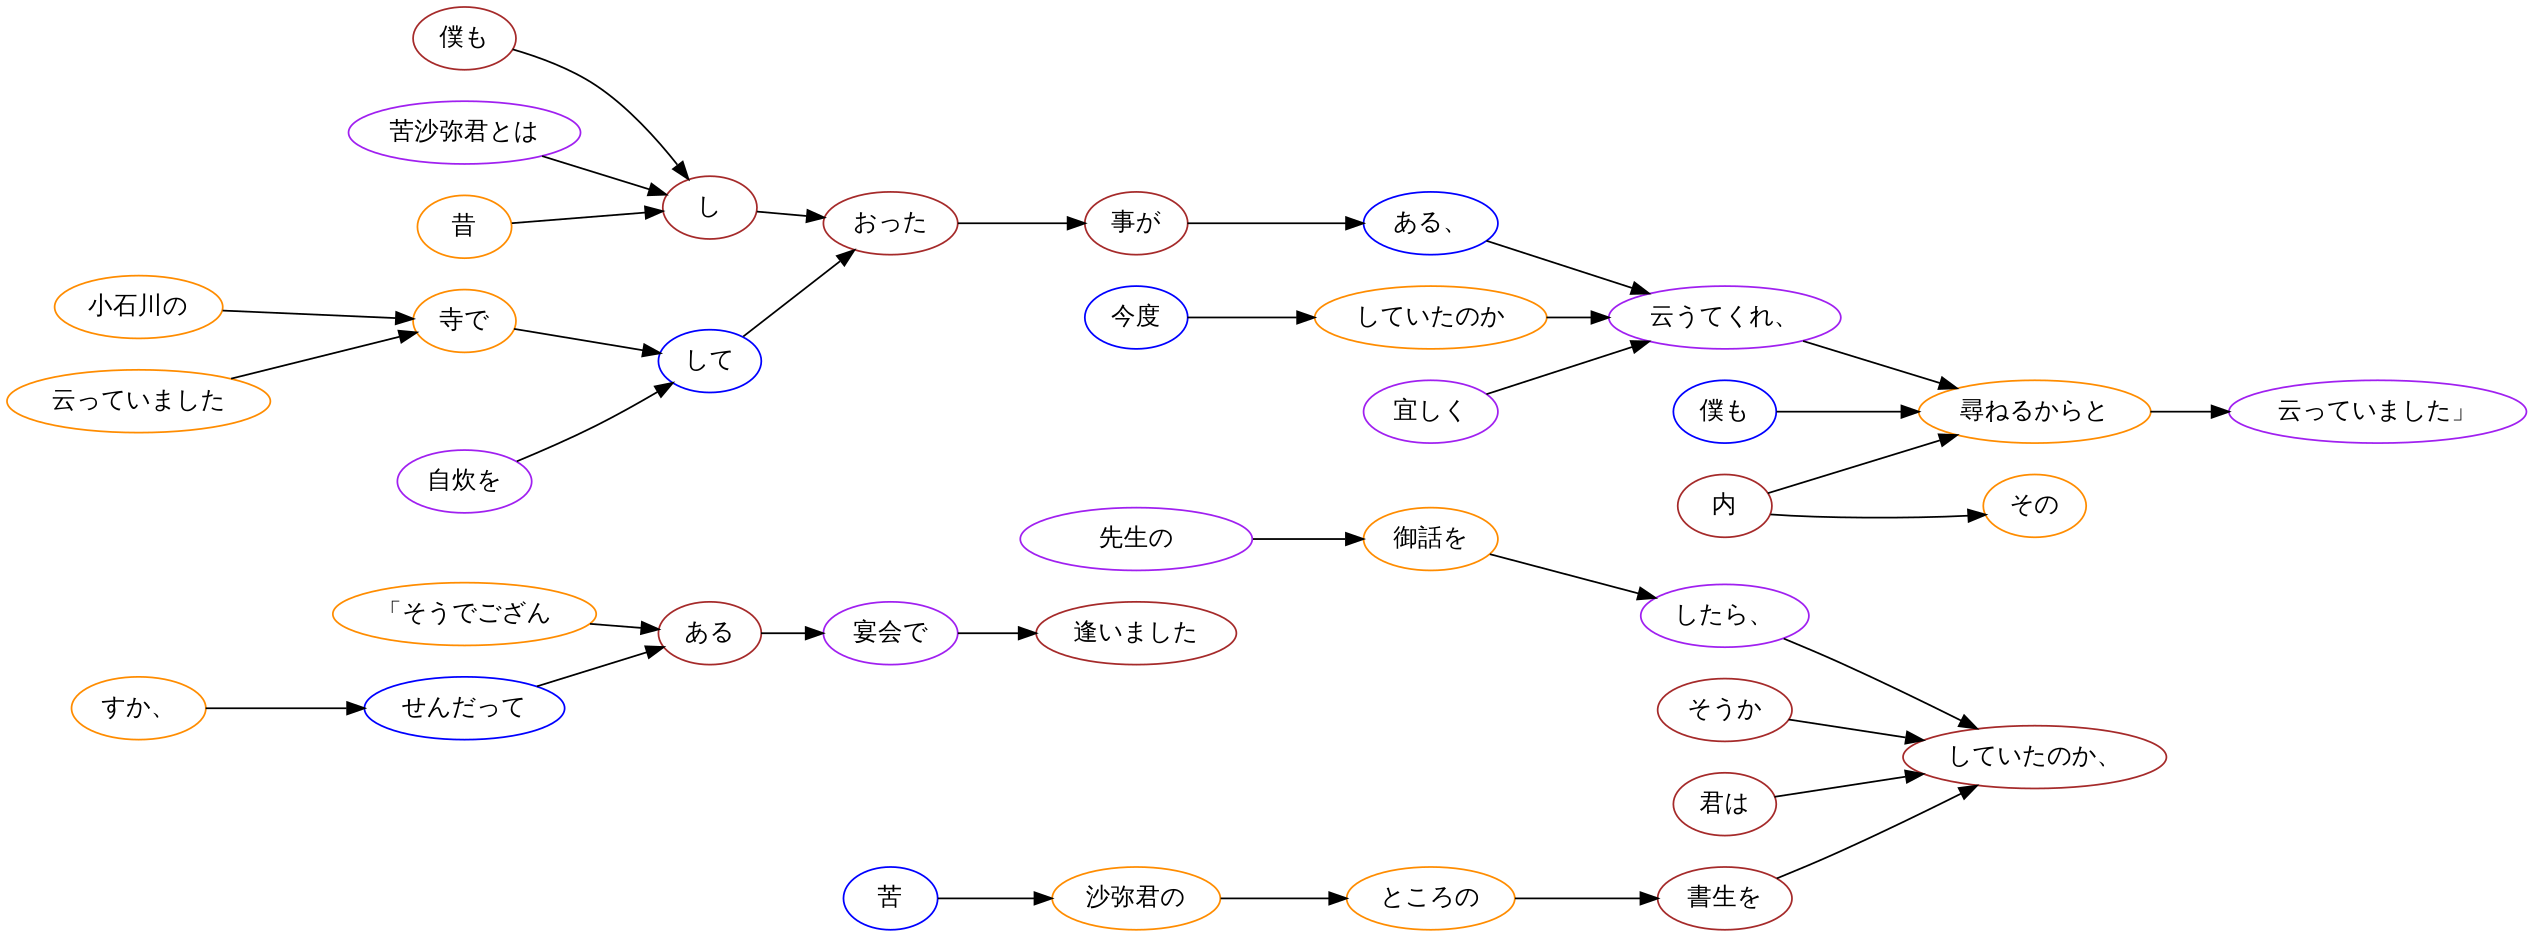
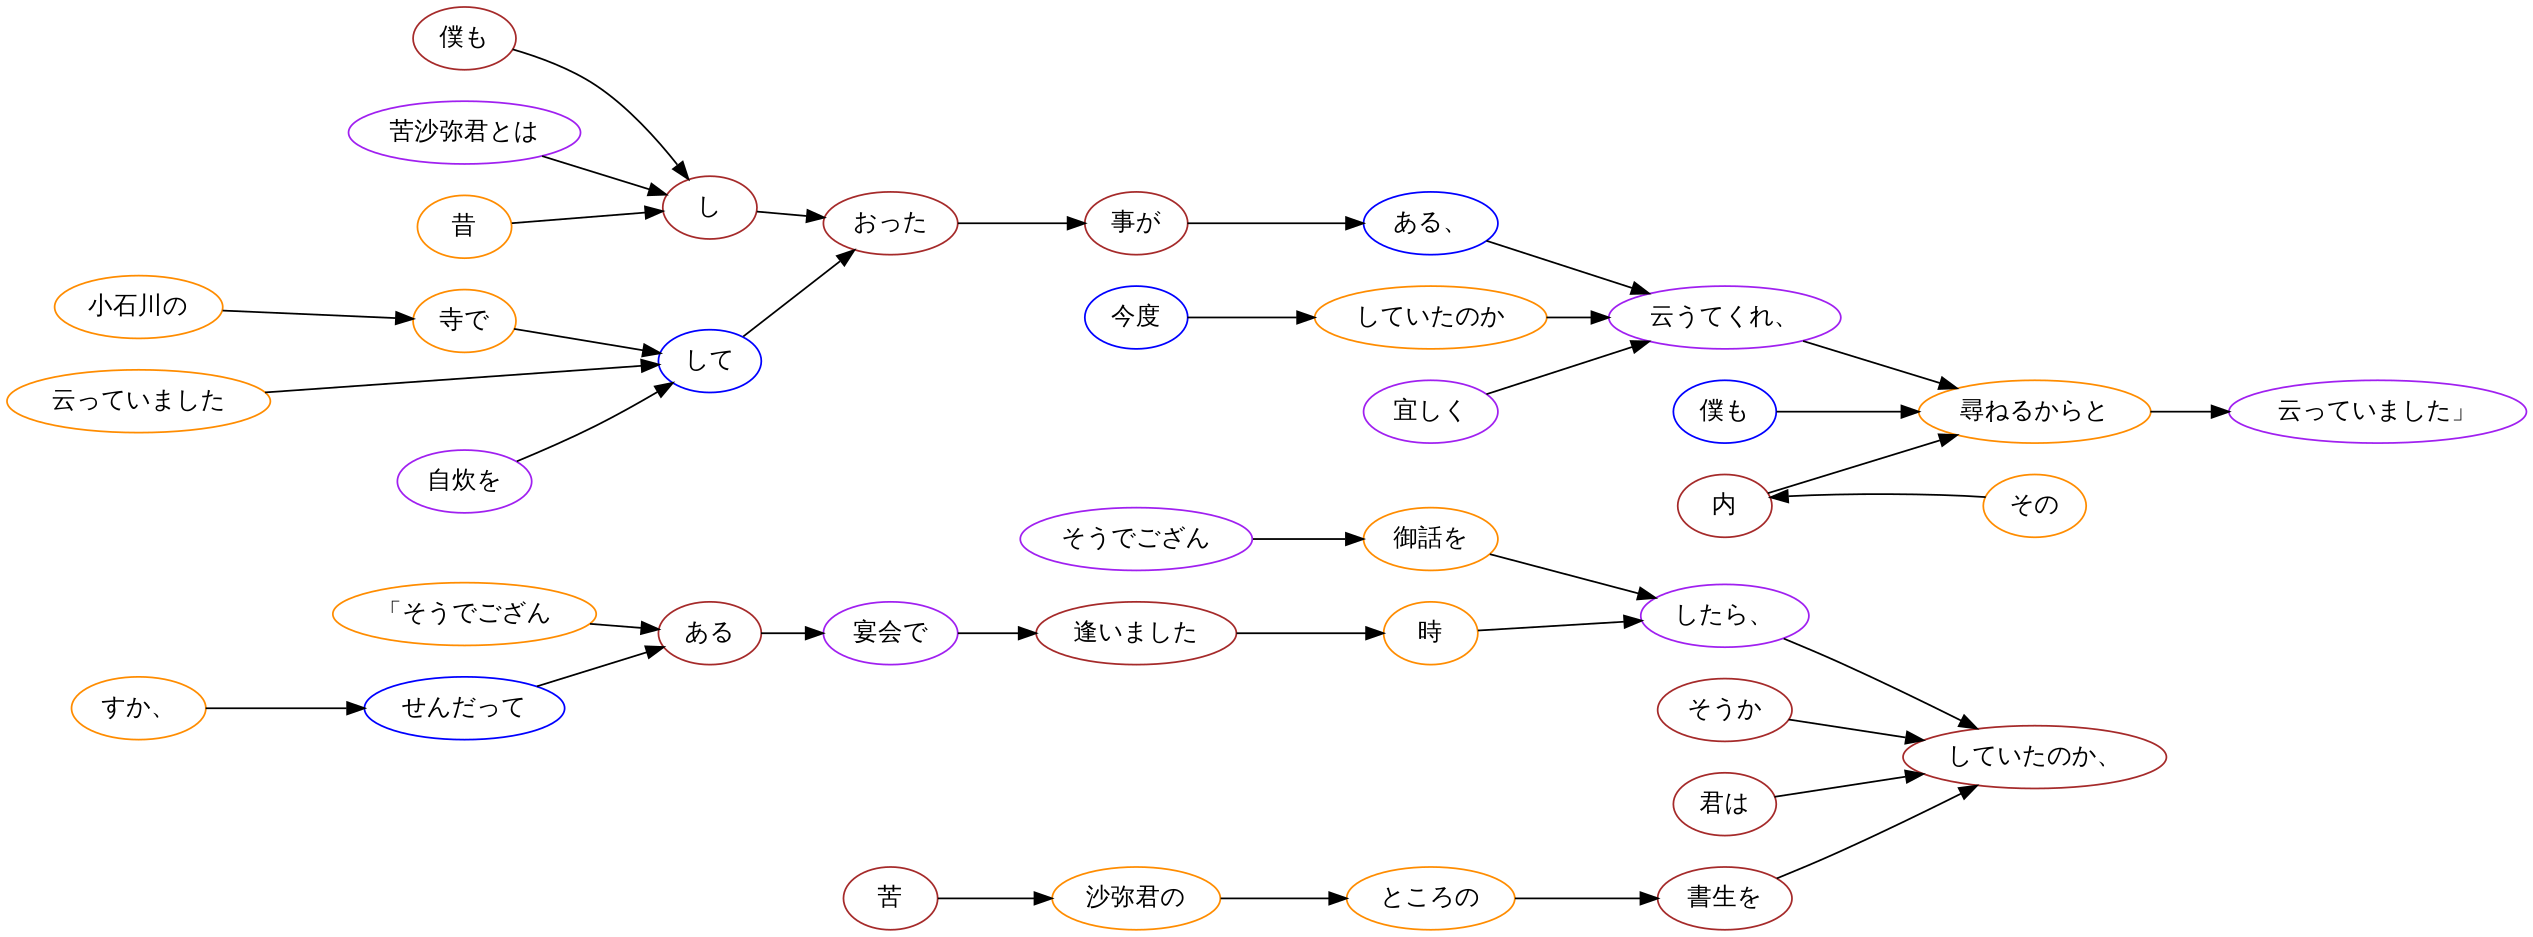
(315, 358) -> (453, 379)
(1869, 518) -> (1887, 494)
(1136, 539) -> (1136, 539)
none -> (1431, 633)
(891, 898) -> (891, 898)
